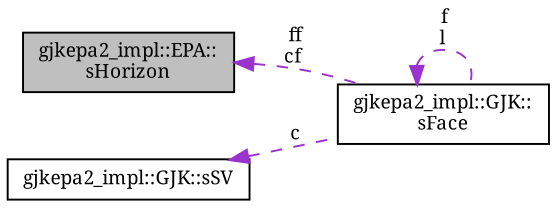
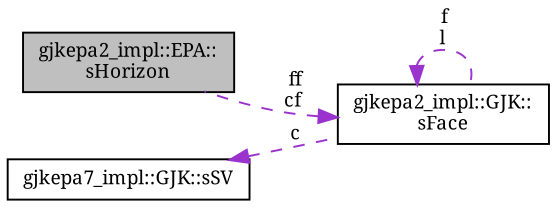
(309, 71) -> (261, 108)
(129, 179) -> (129, 179)
